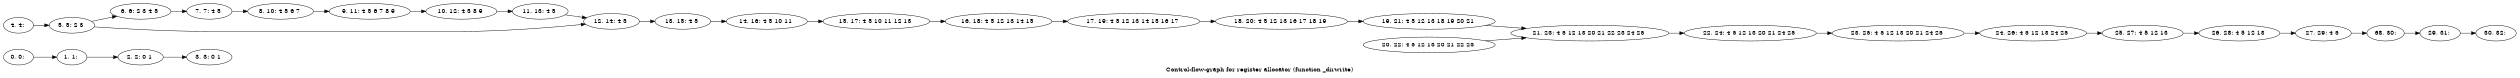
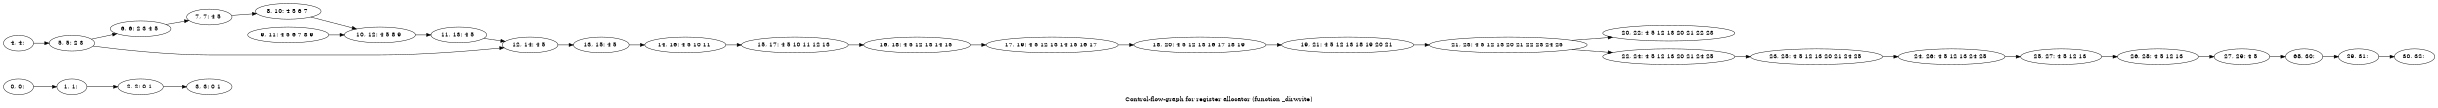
(319, 11) -> (331, 22)
(1504, 39) -> (1590, 39)
